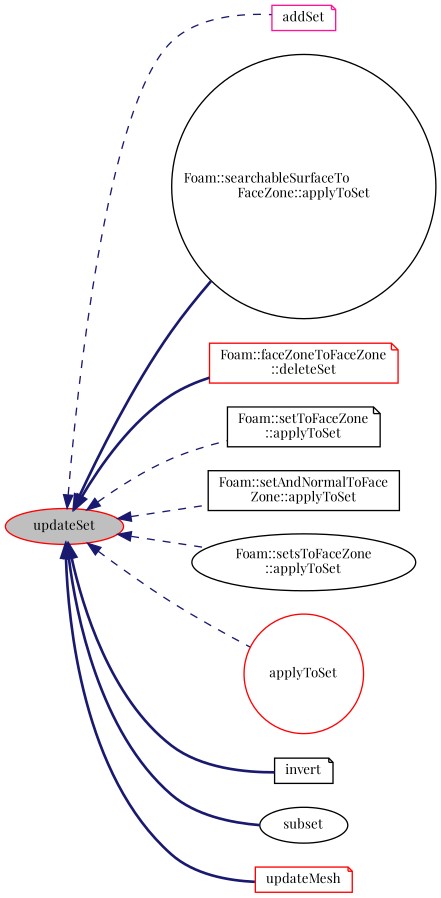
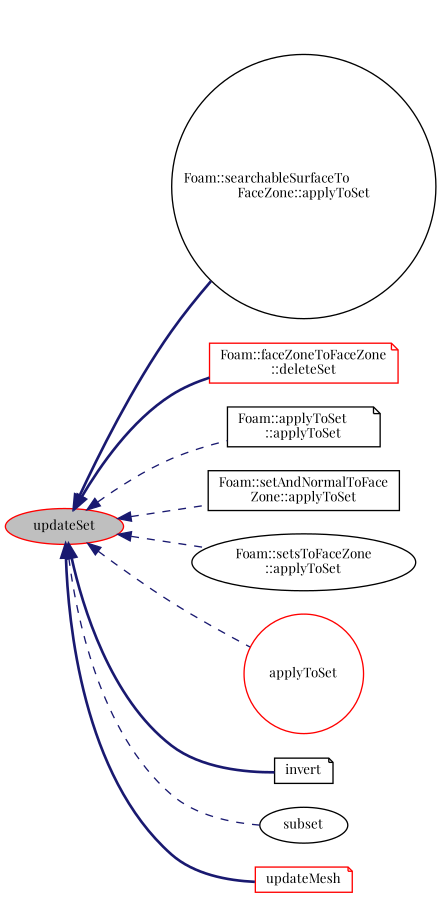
(304, 18) -> none
(304, 427) -> (304, 427)
(120, 728) -> (120, 728)
